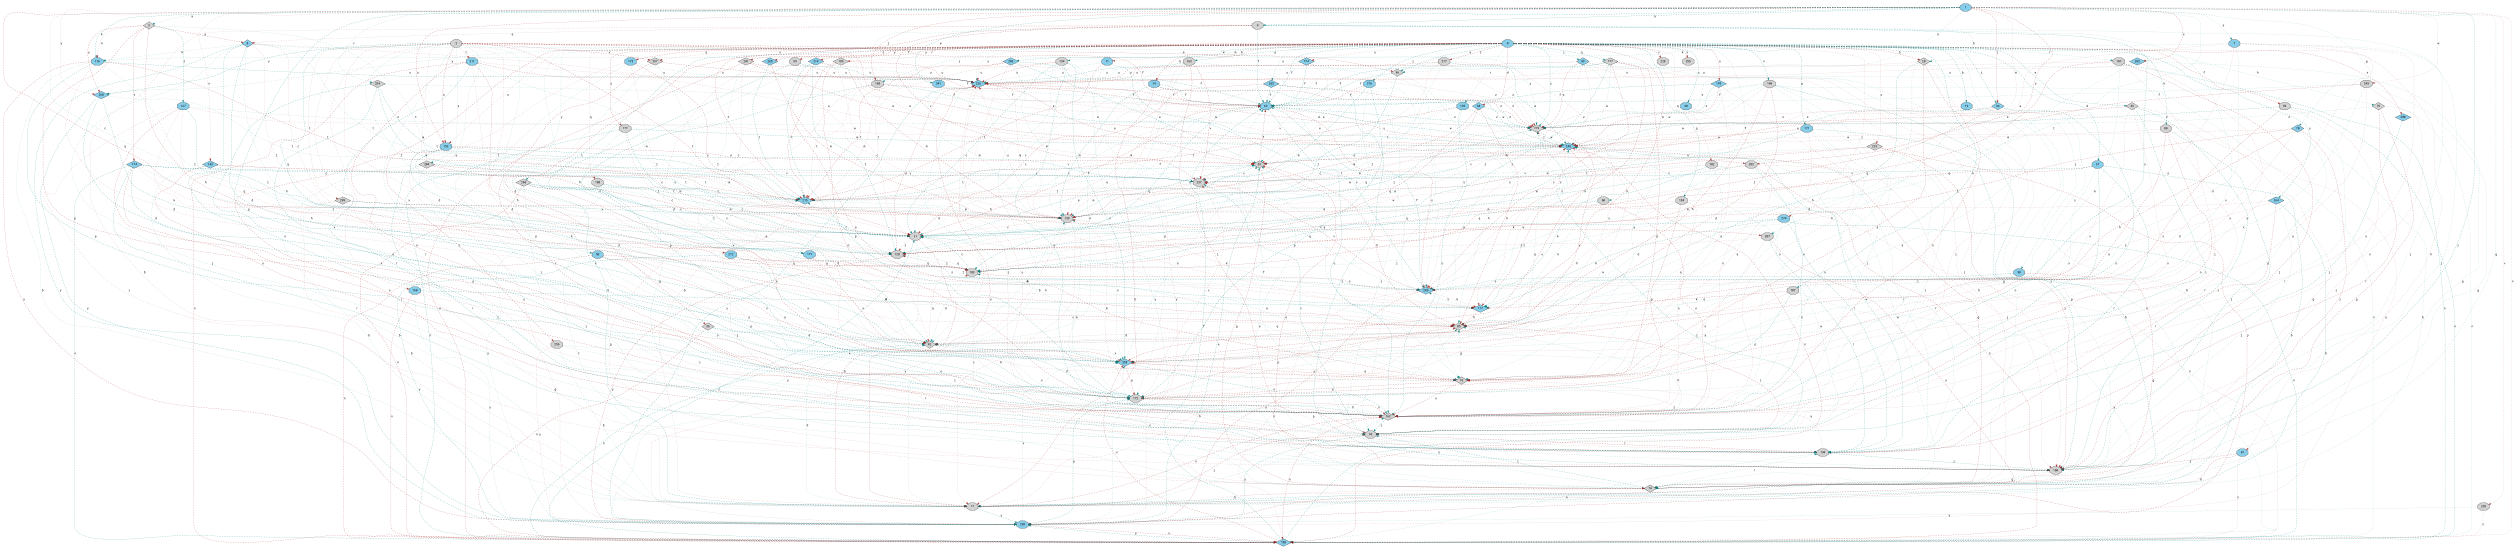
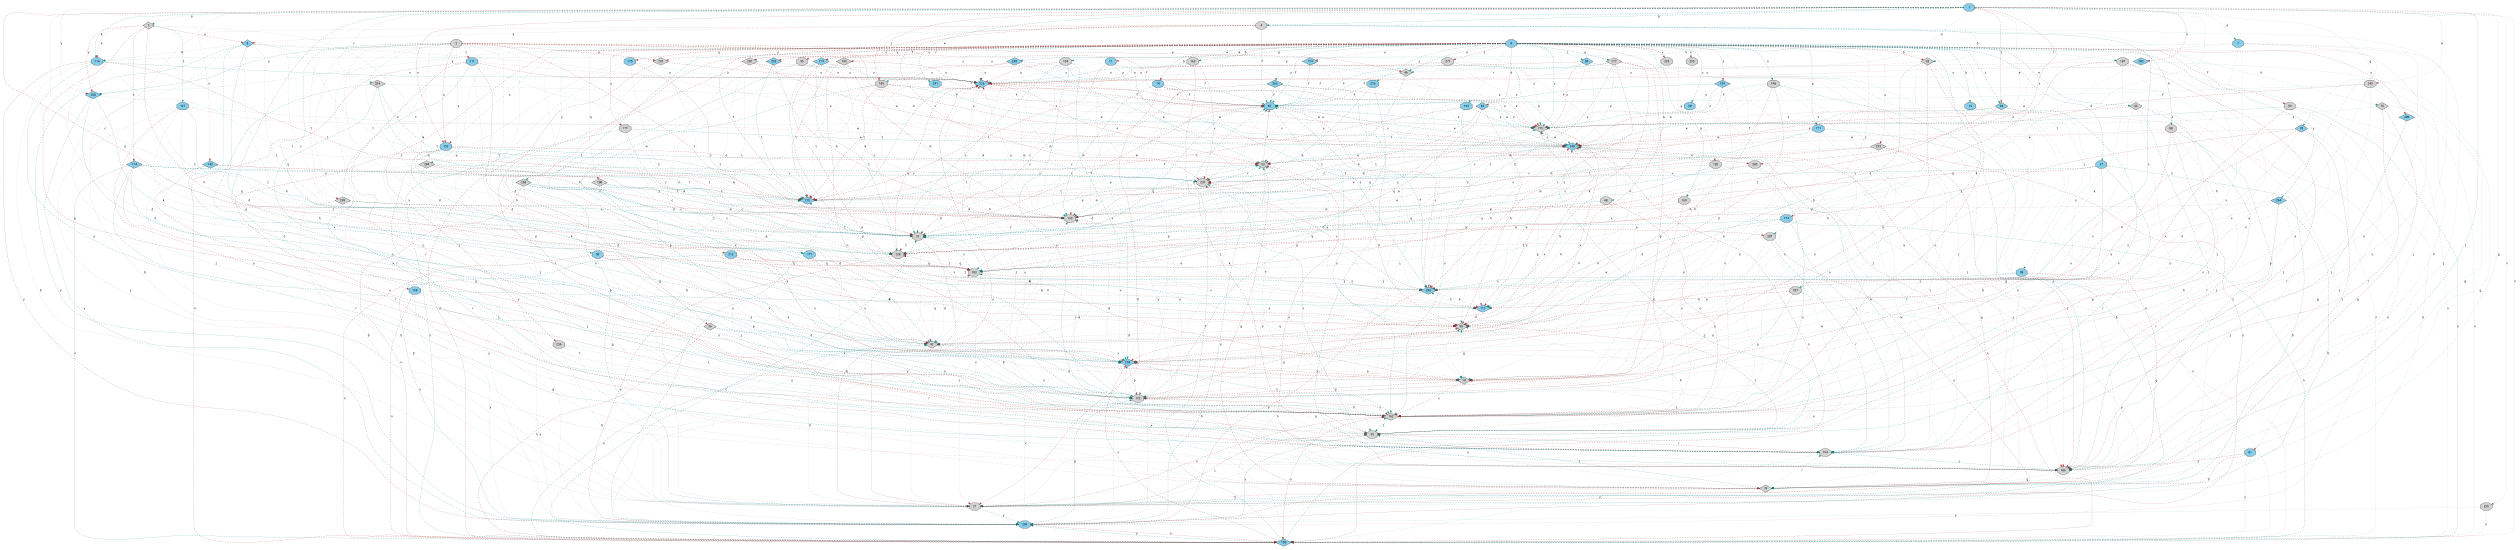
(598, 183) -> (600, 183)
(2397, 539) -> (2443, 533)
